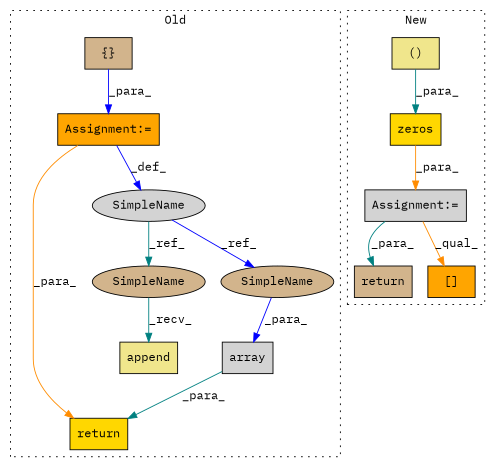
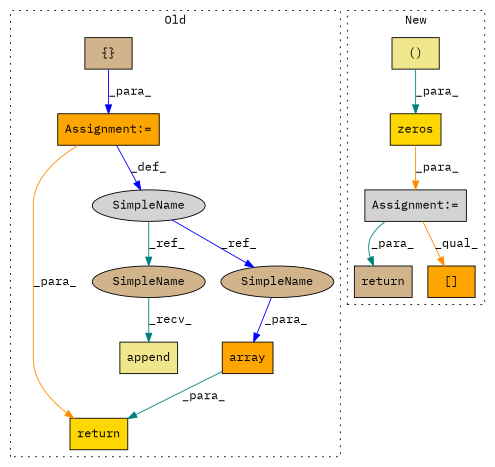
(248, 358) -> (248, 358)
